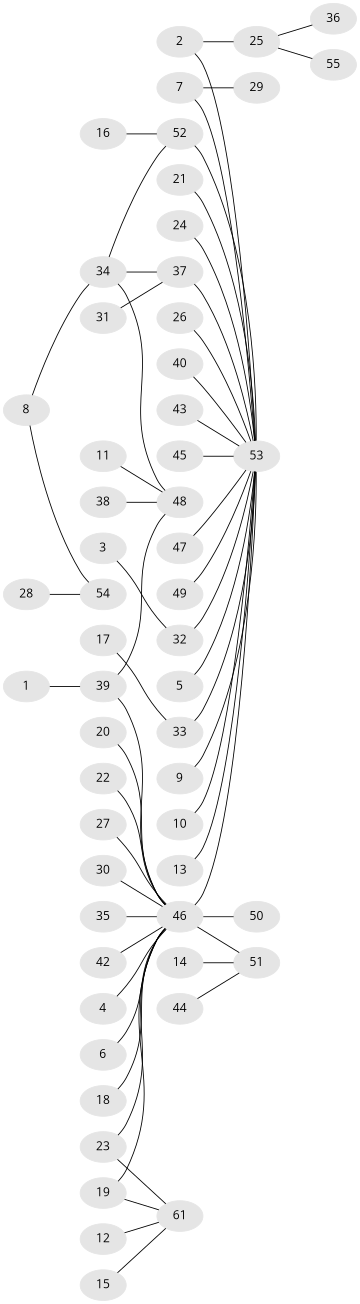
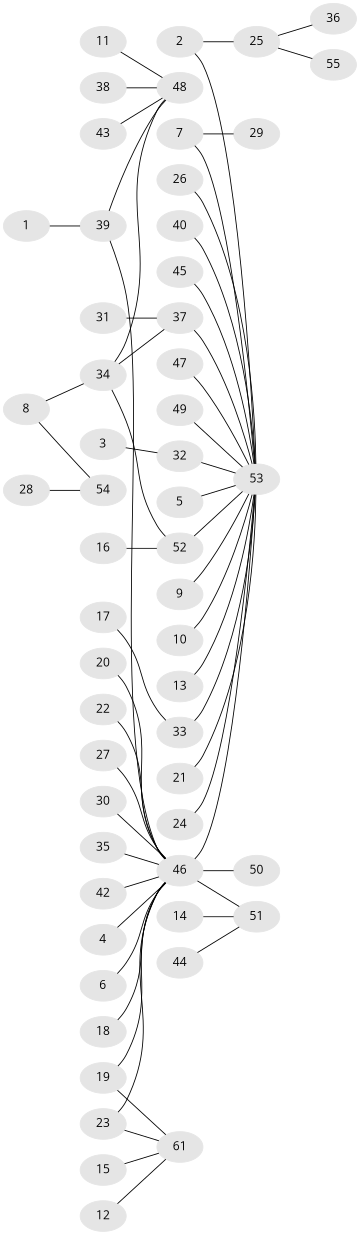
(218, 433) -> (142, 111)
